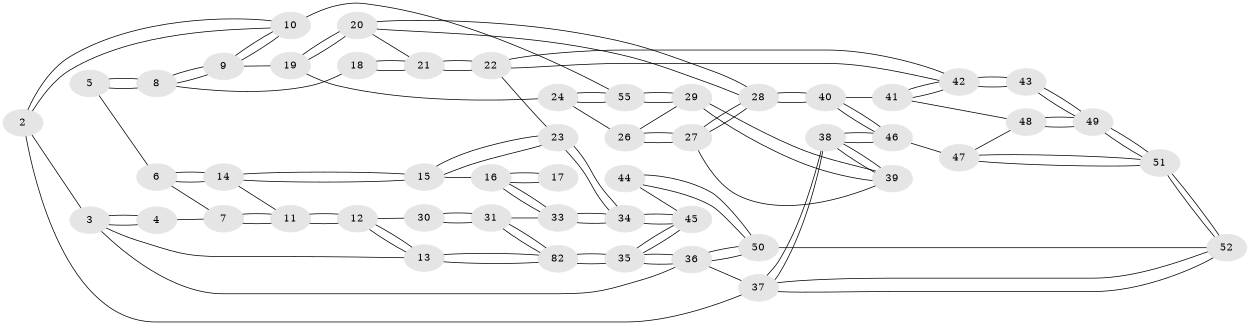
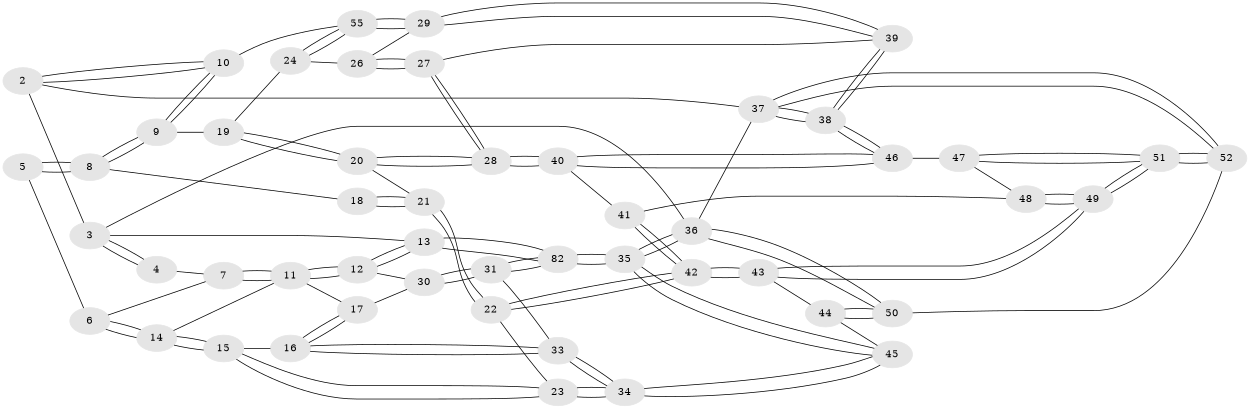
none -> (324, 293)
none -> (792, 293)
none -> (391, 296)
